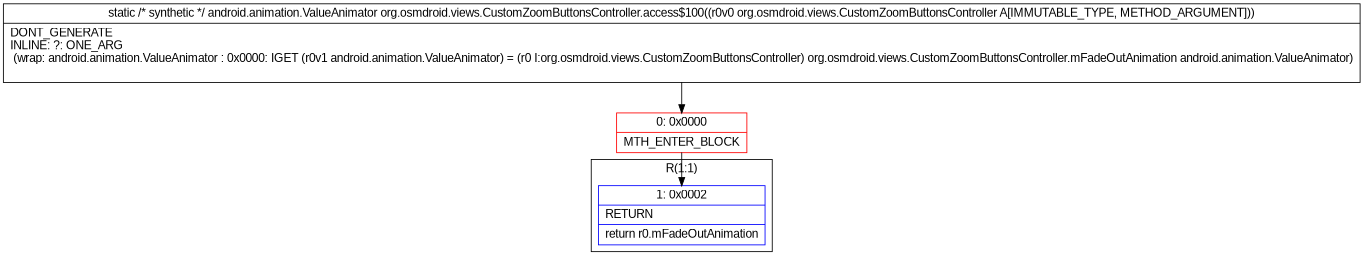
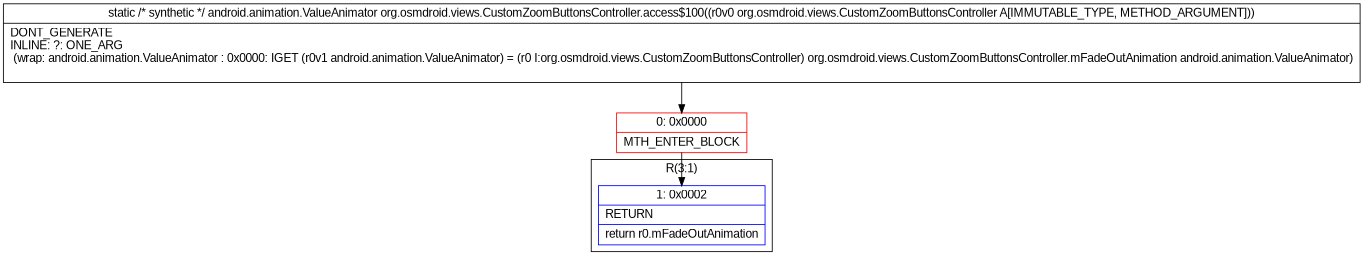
(682, 169) -> (682, 169)
